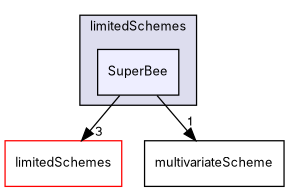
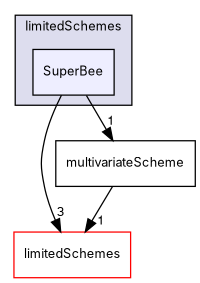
none -> (102, 204)
